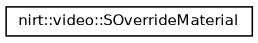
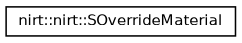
(129, 21) -> (121, 21)
